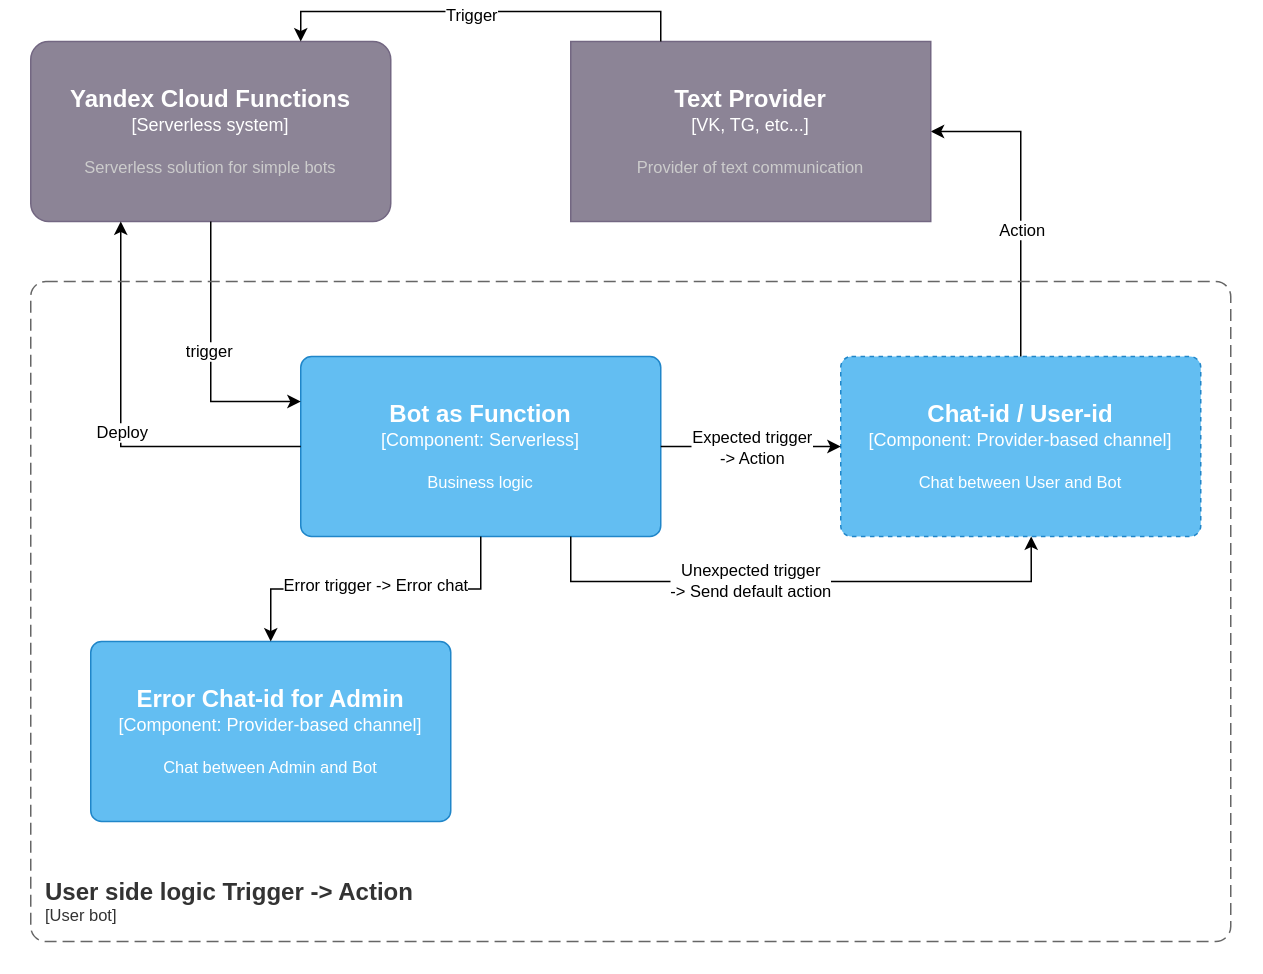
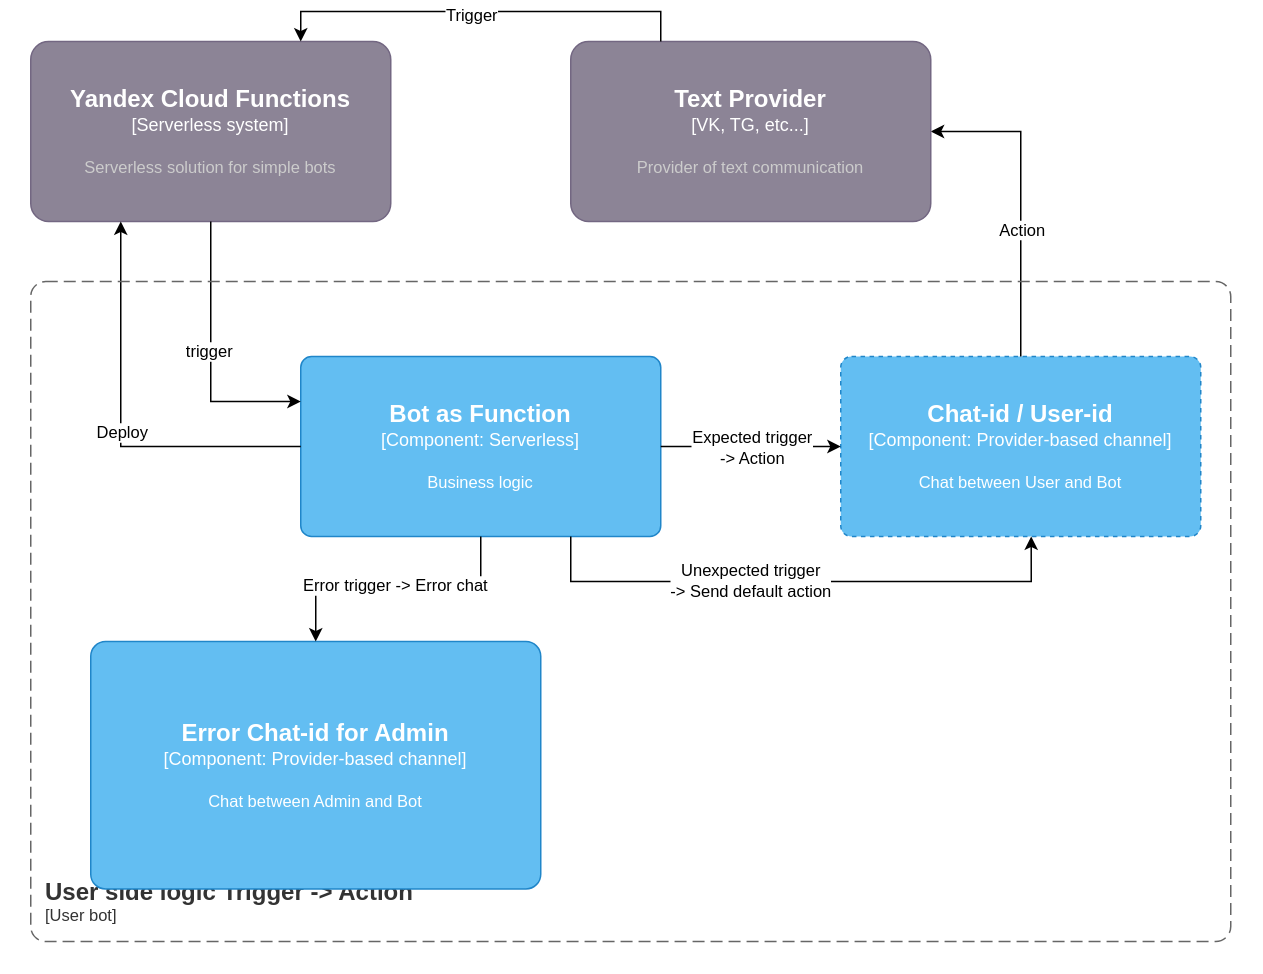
(751, 131) -> (751, 131)
(271, 731) -> (316, 765)
